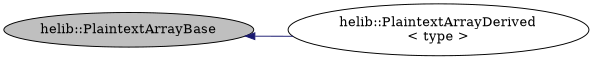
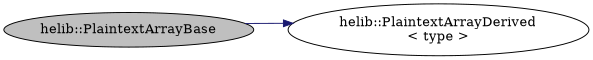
(274, 36) -> (264, 23)
